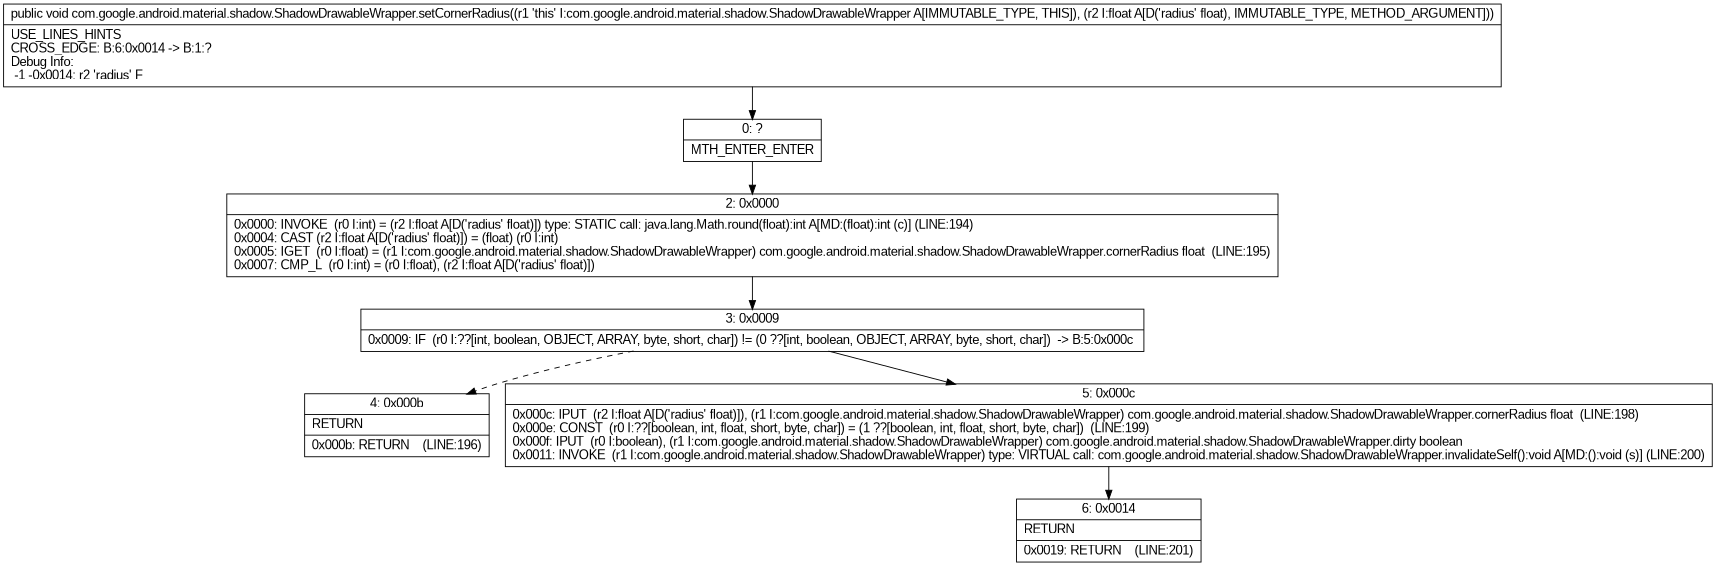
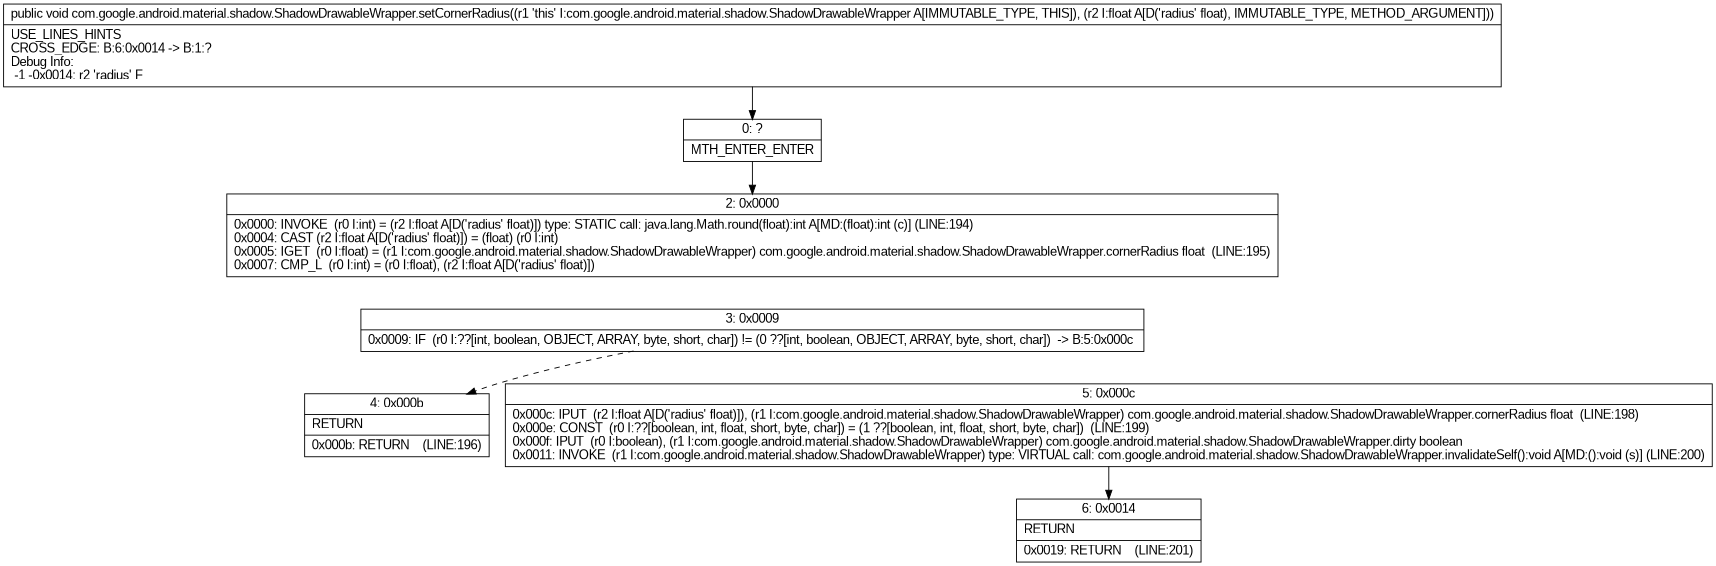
(752, 288) -> none
(888, 367) -> none
